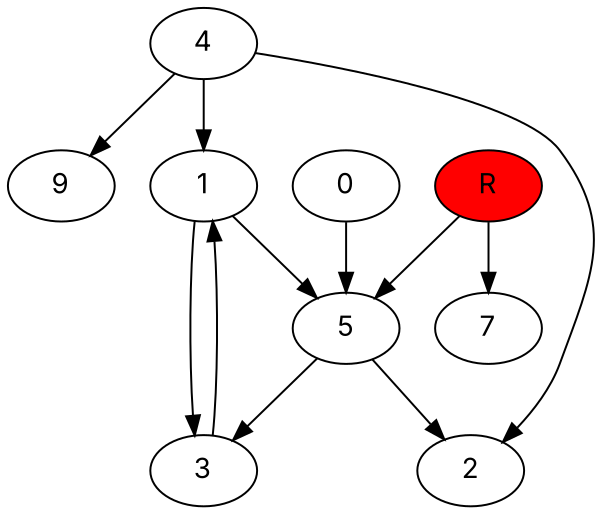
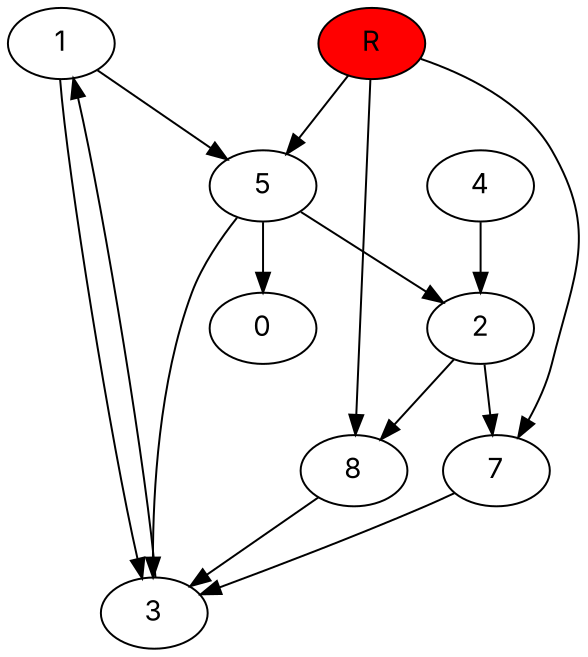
(204, 105) -> none
(61, 186) -> none
(346, 247) -> (263, 247)
none -> (487, 390)
none -> (354, 471)
none -> (338, 542)
